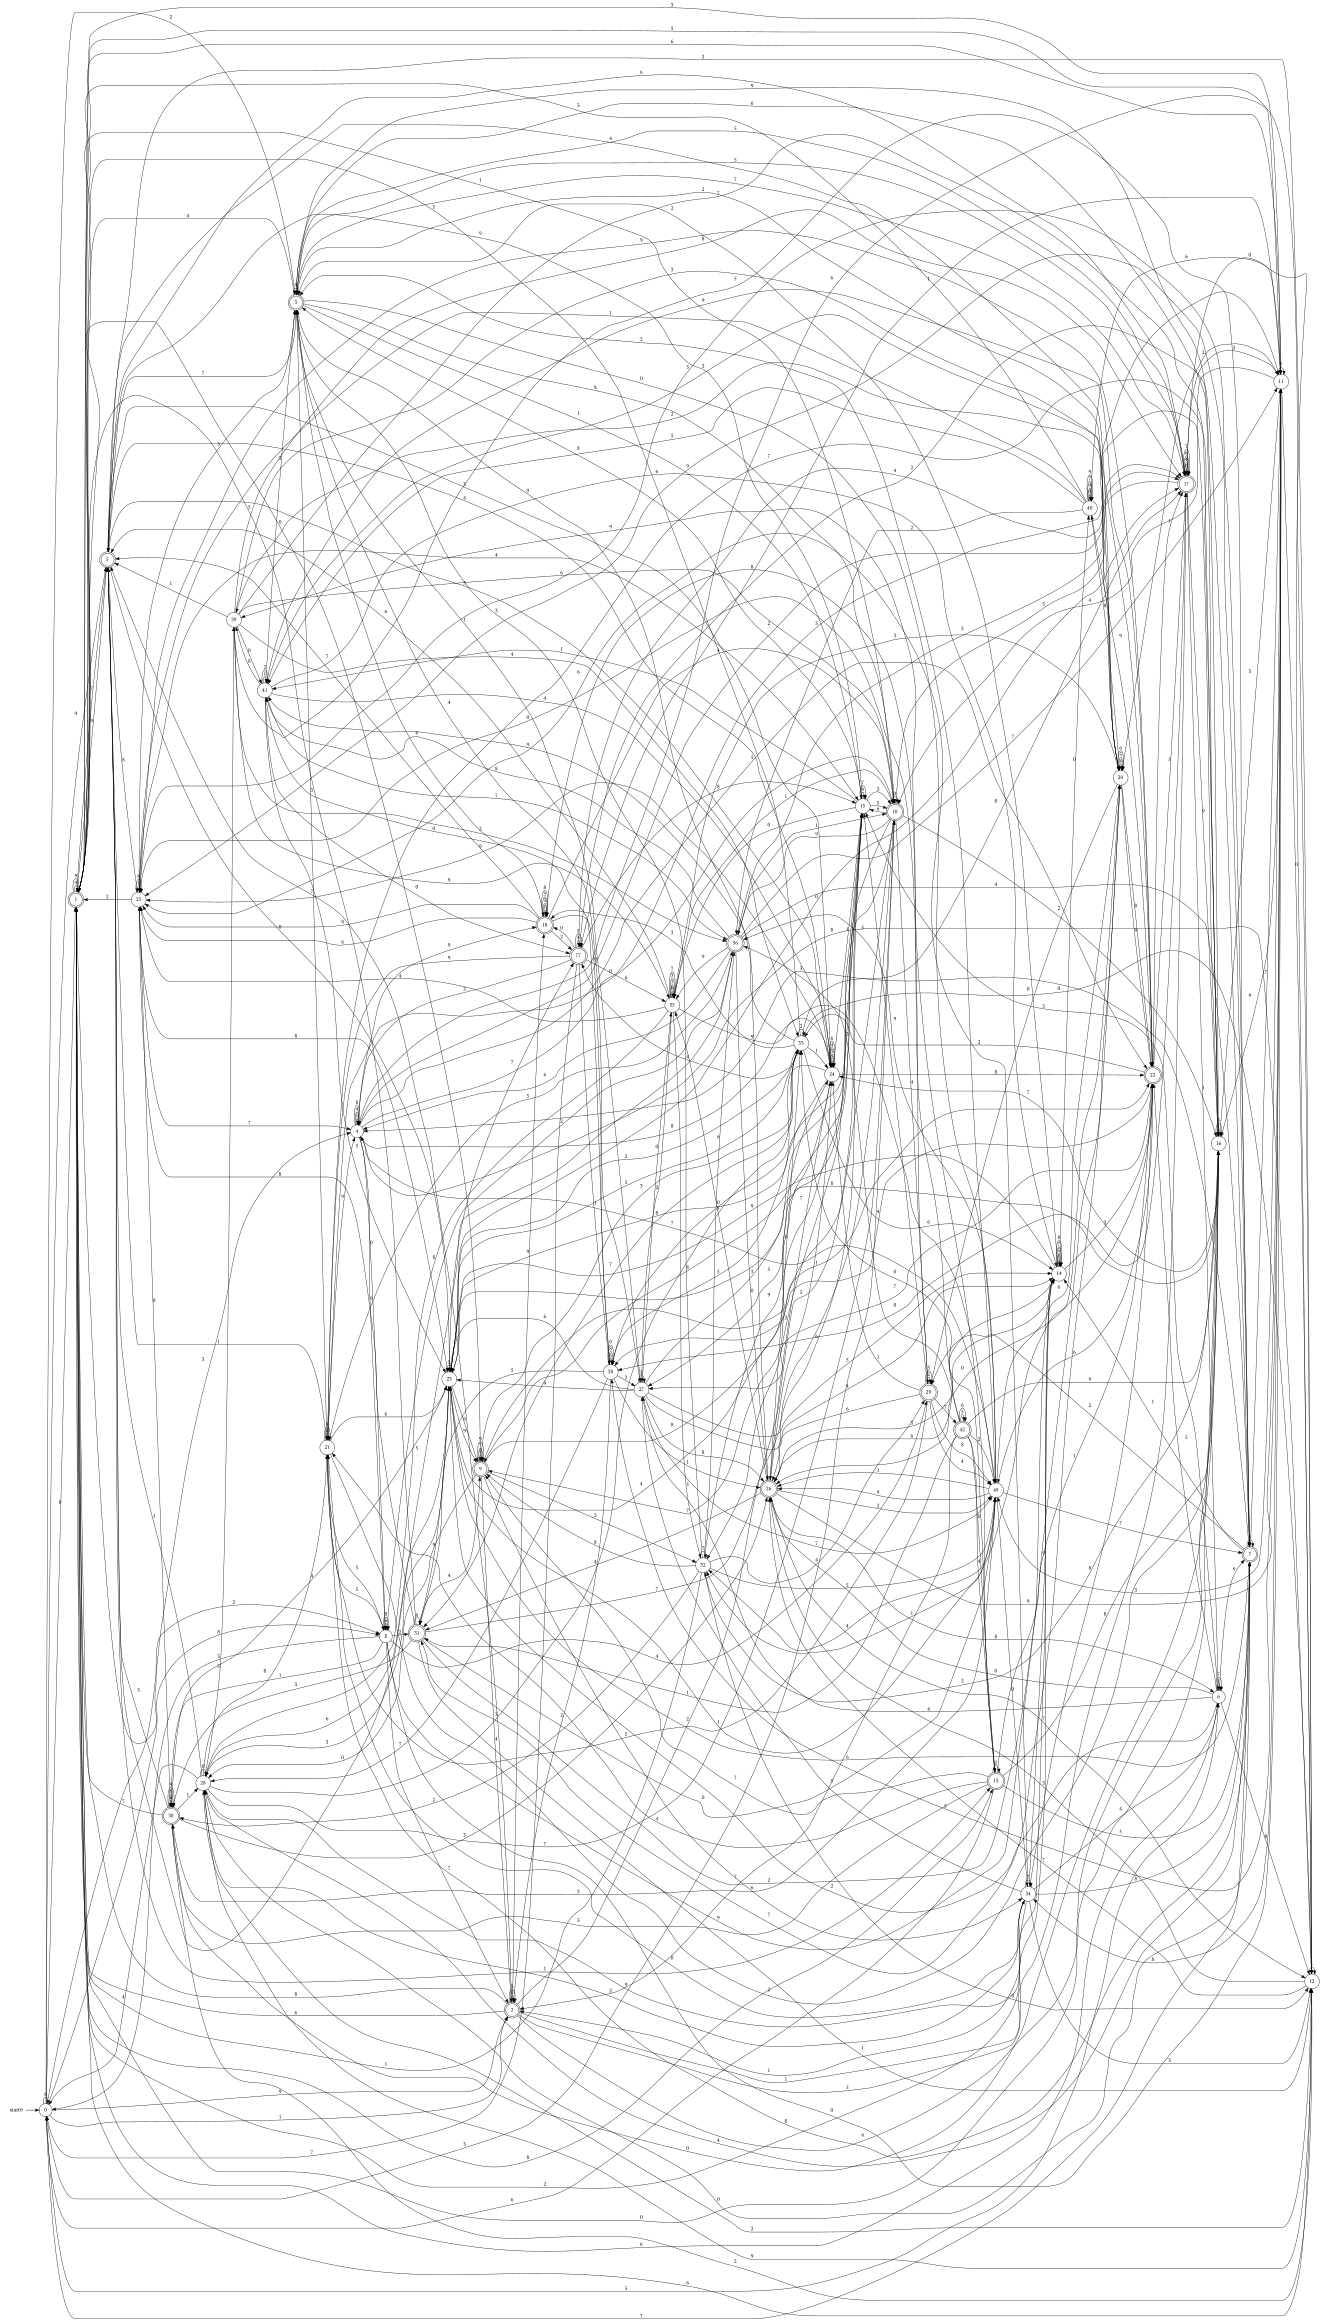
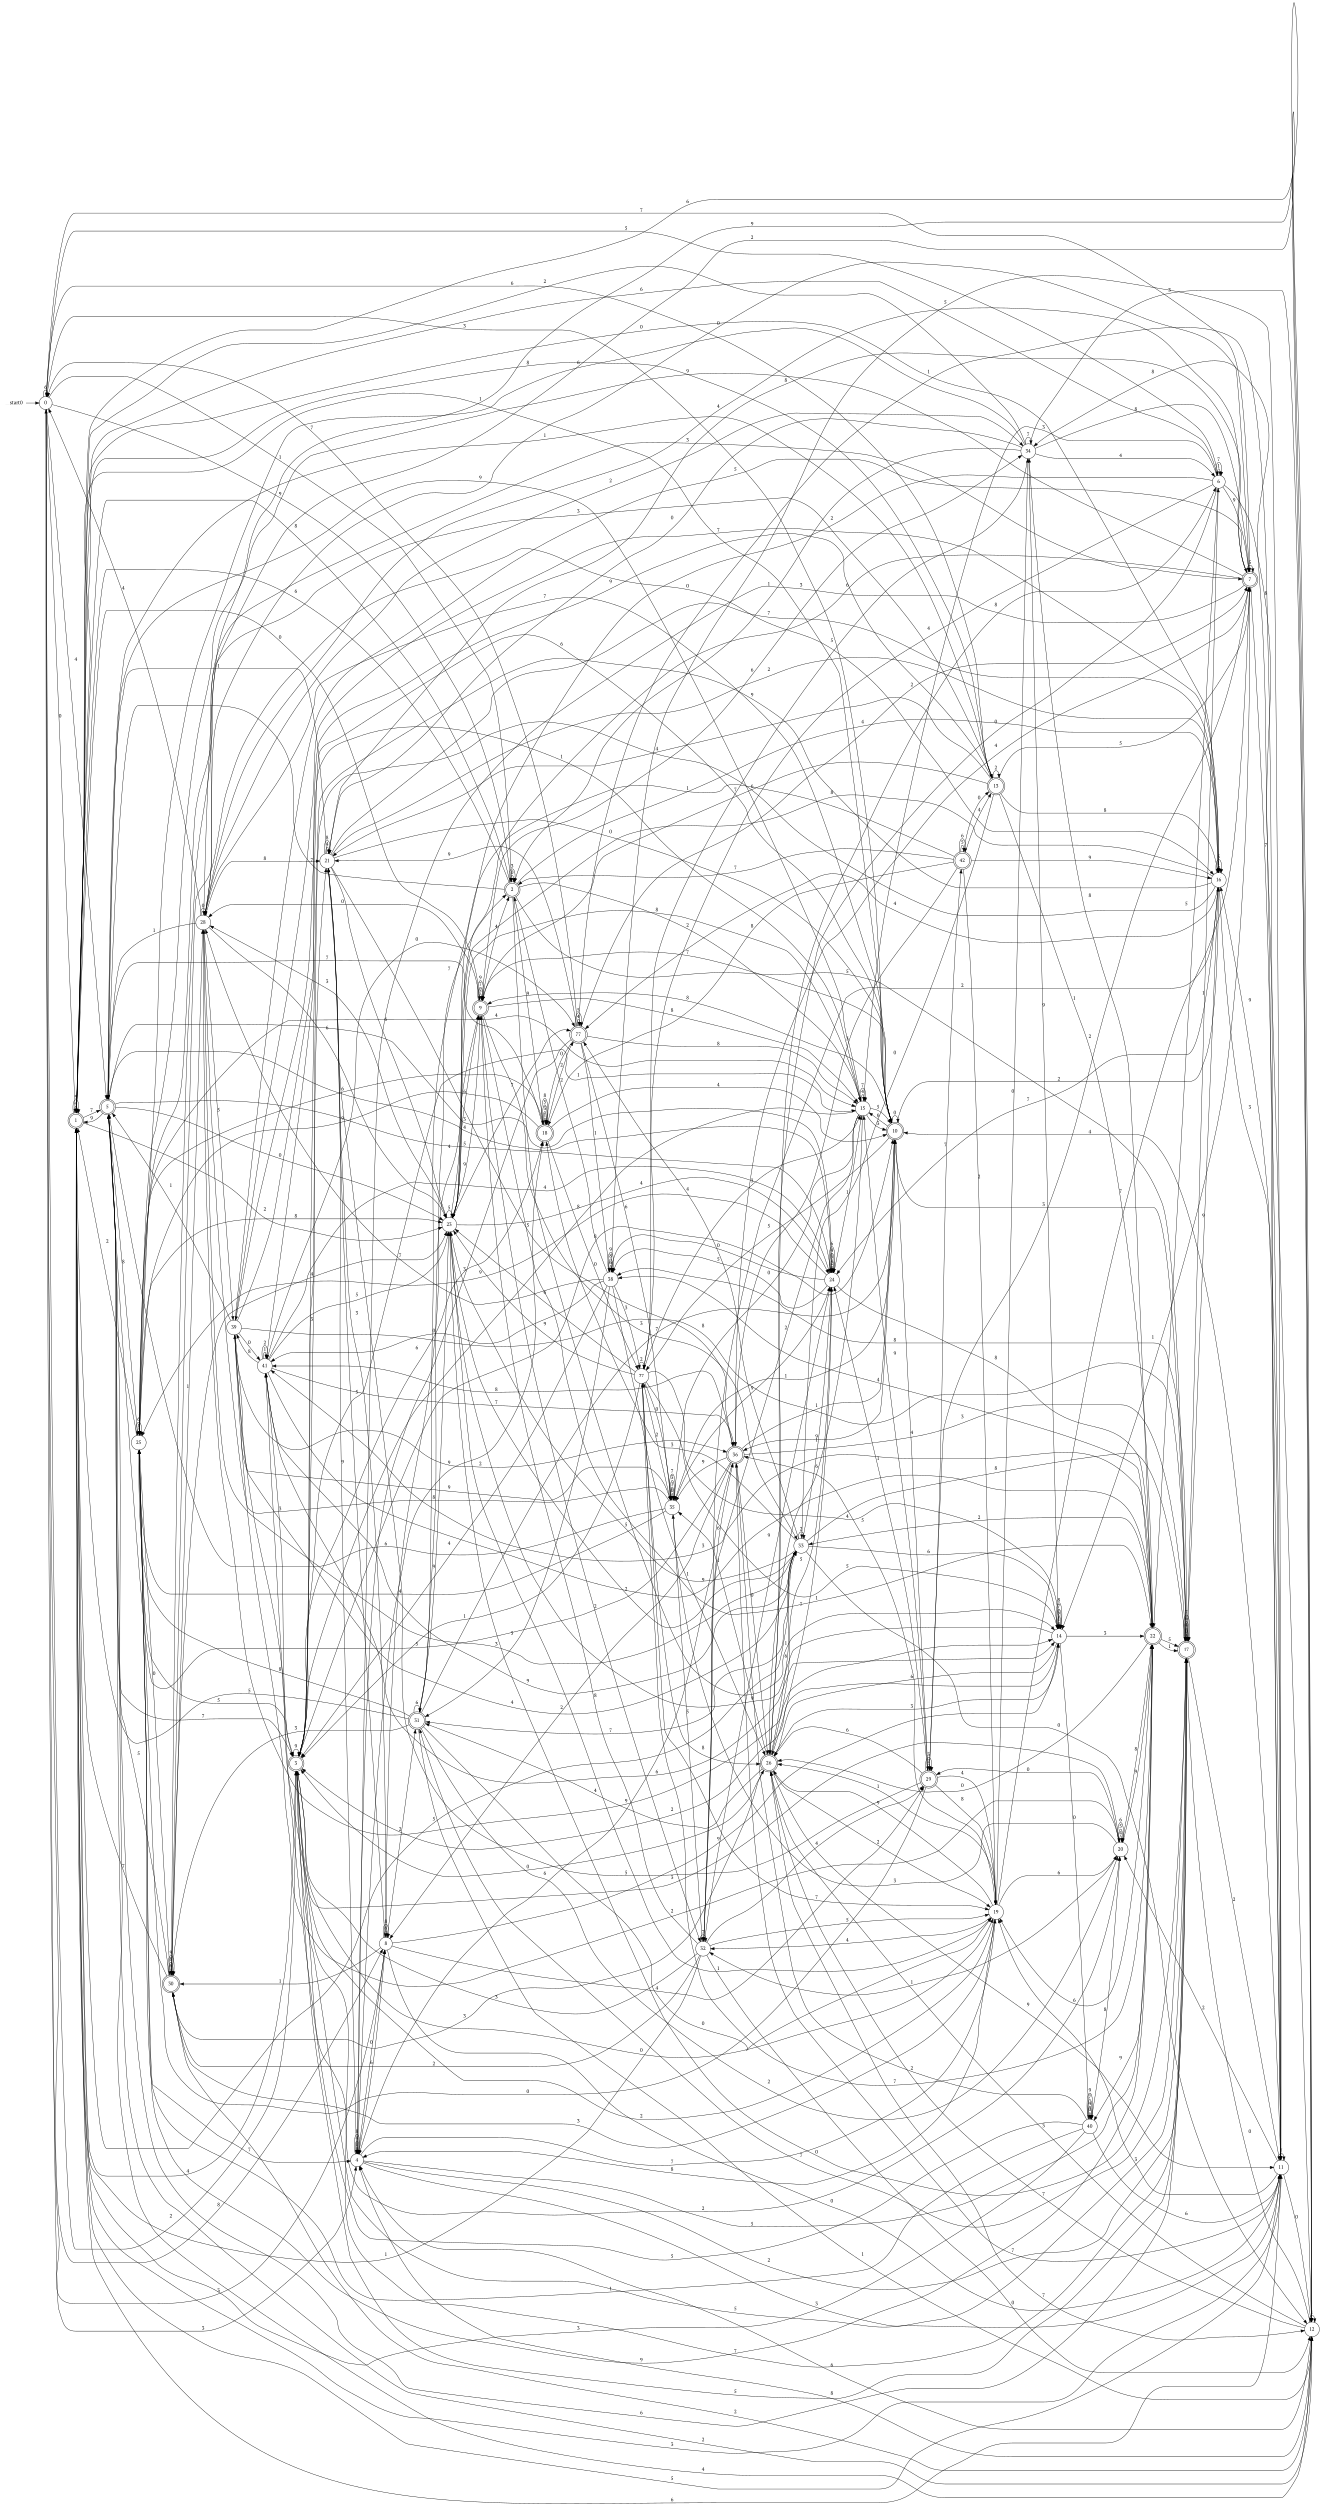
(683, 156) -> (251, 2306)
(996, 1490) -> (996, 1912)
(101, 1501) -> (254, 1209)
(1052, 1612) -> (963, 2226)
